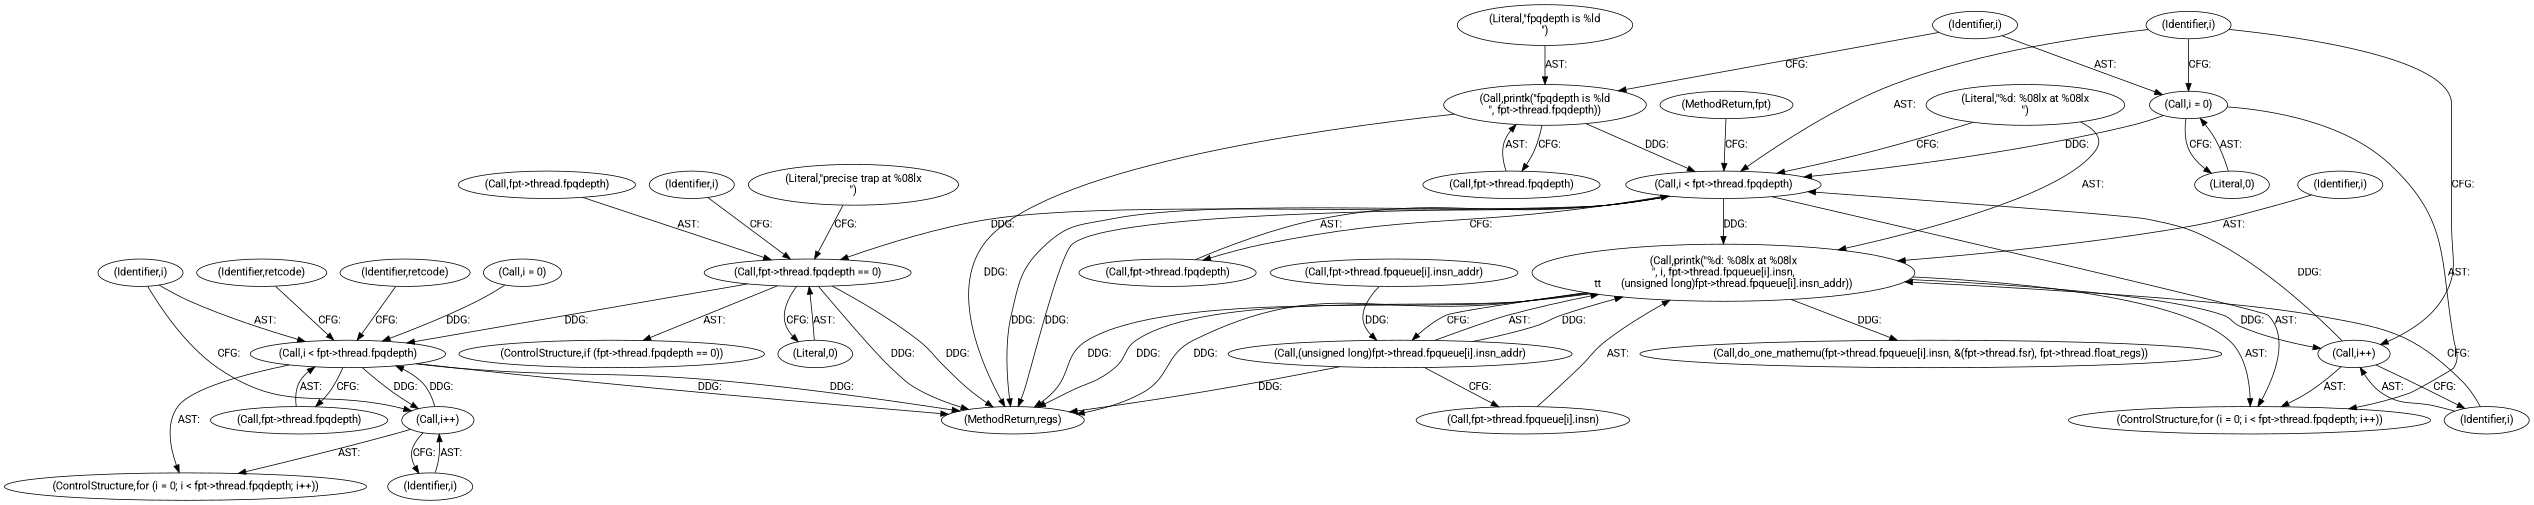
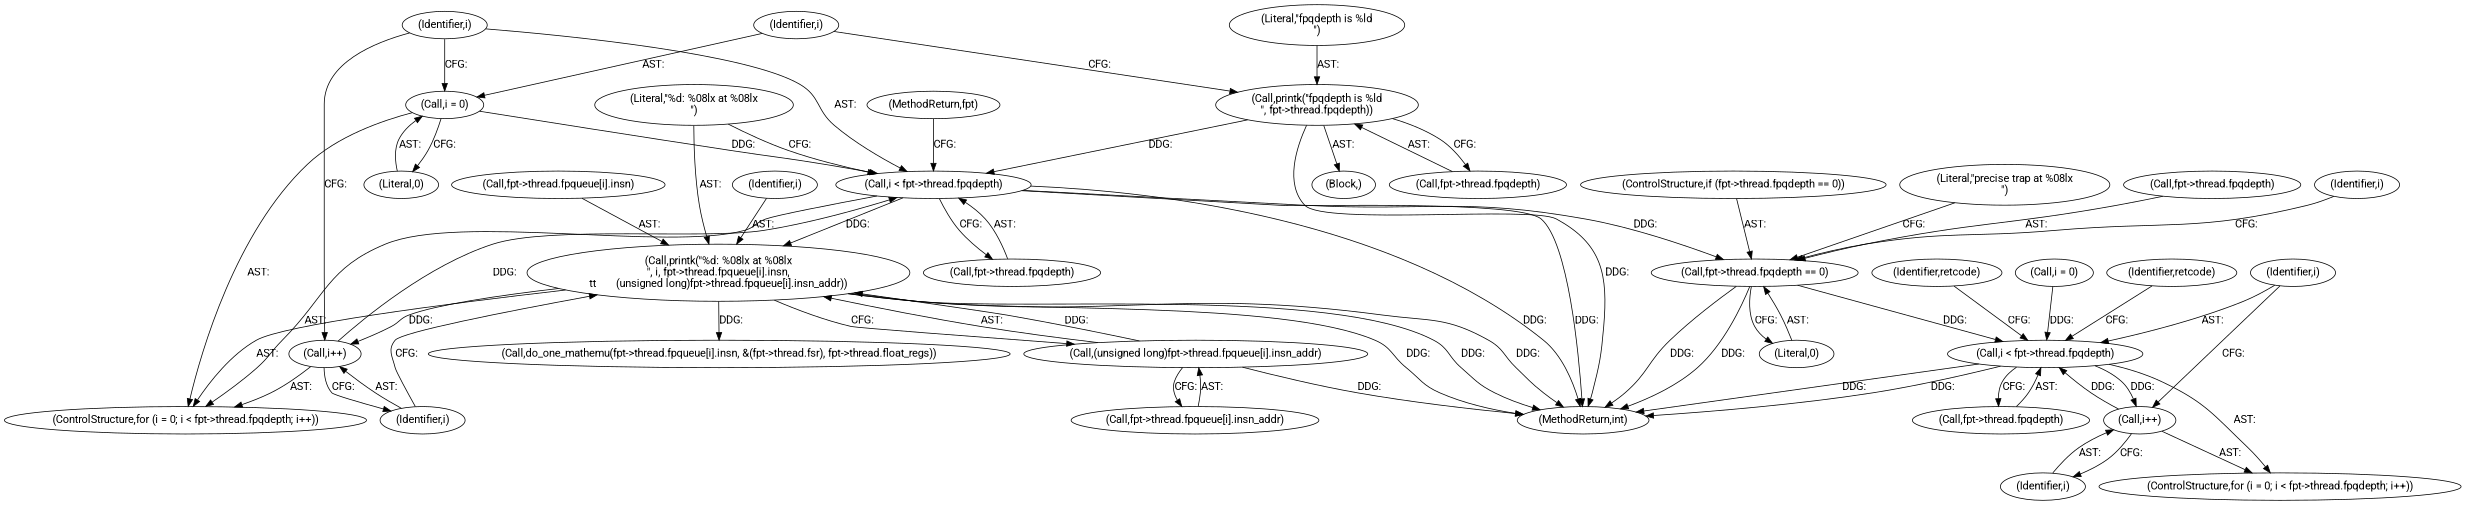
none -> (1344, 185)
(714, 312) -> (1743, 225)
(1379, 321) -> (1214, 387)
(1458, 385) -> (1174, 383)
(1013, 420) -> (1583, 420)
